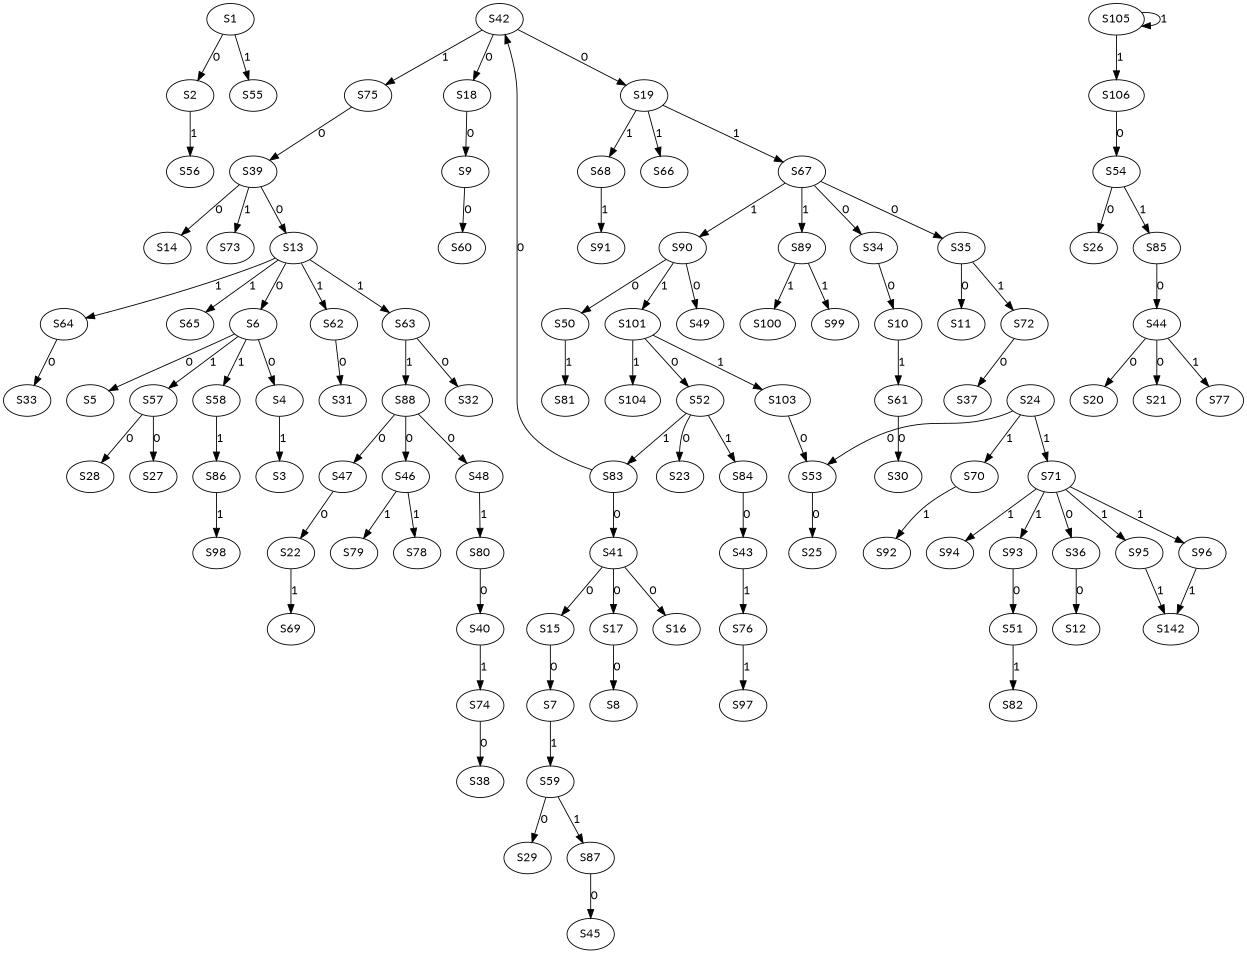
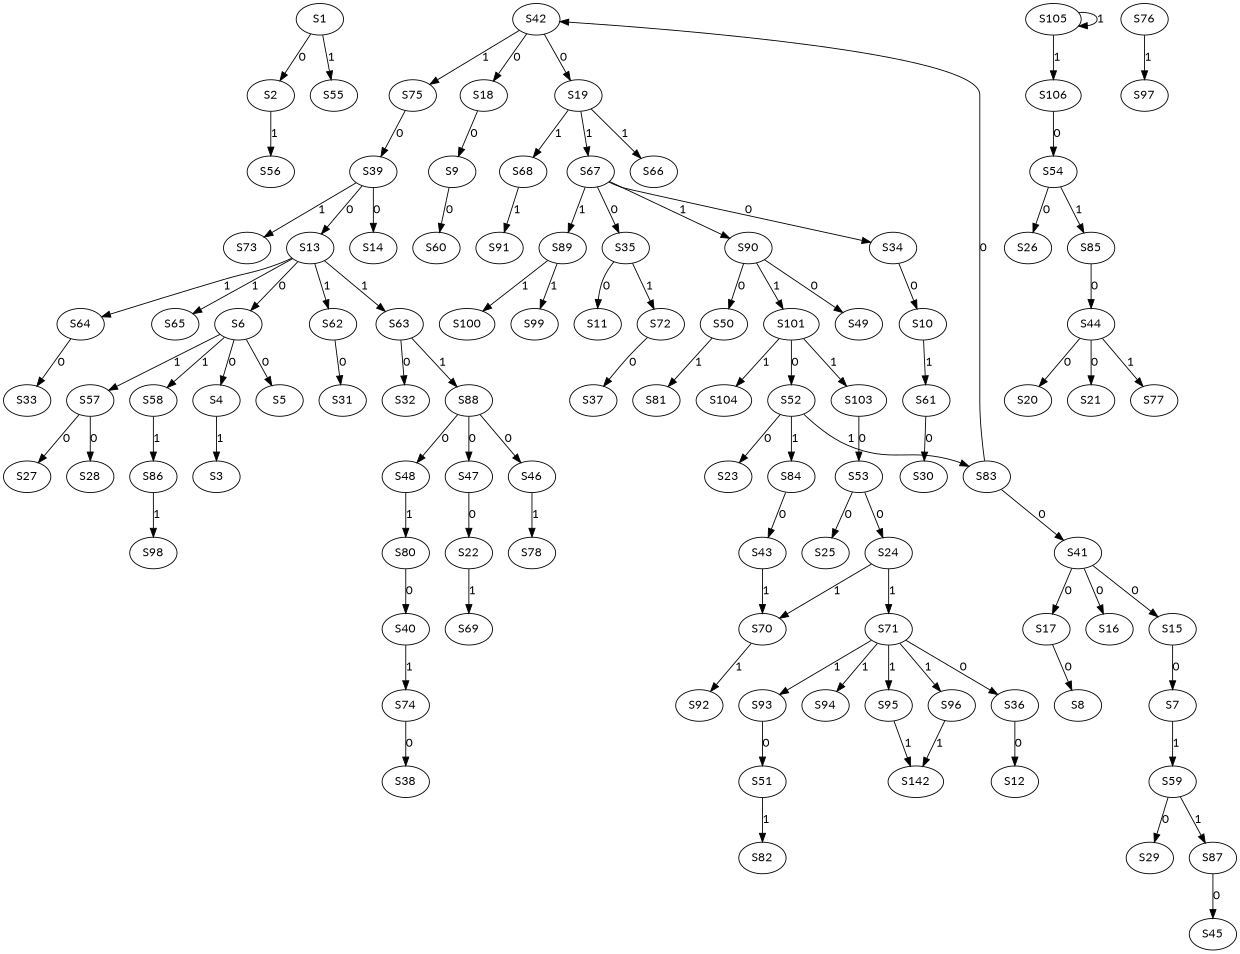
(921, 424) -> (872, 511)
(354, 553) -> none
(743, 587) -> (762, 587)
